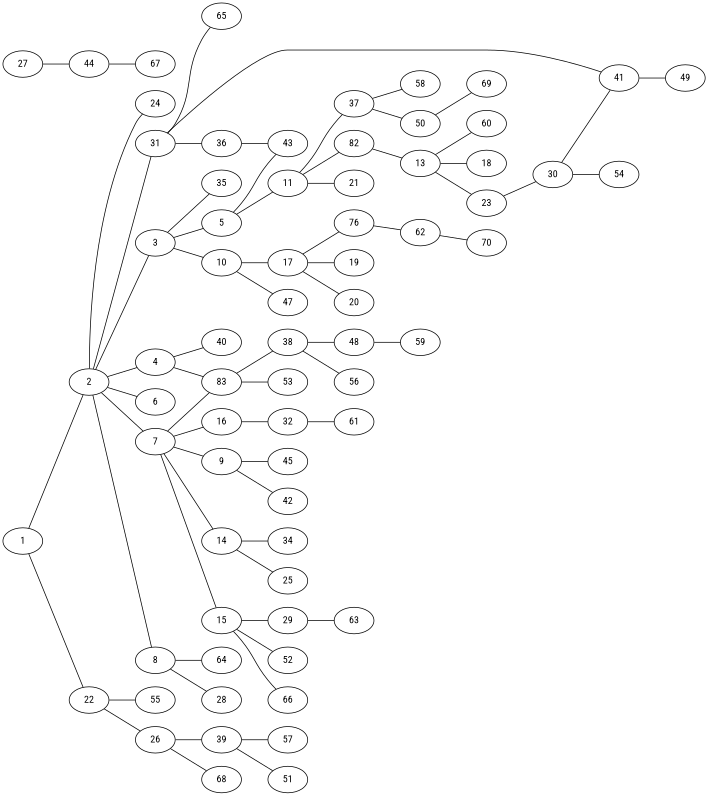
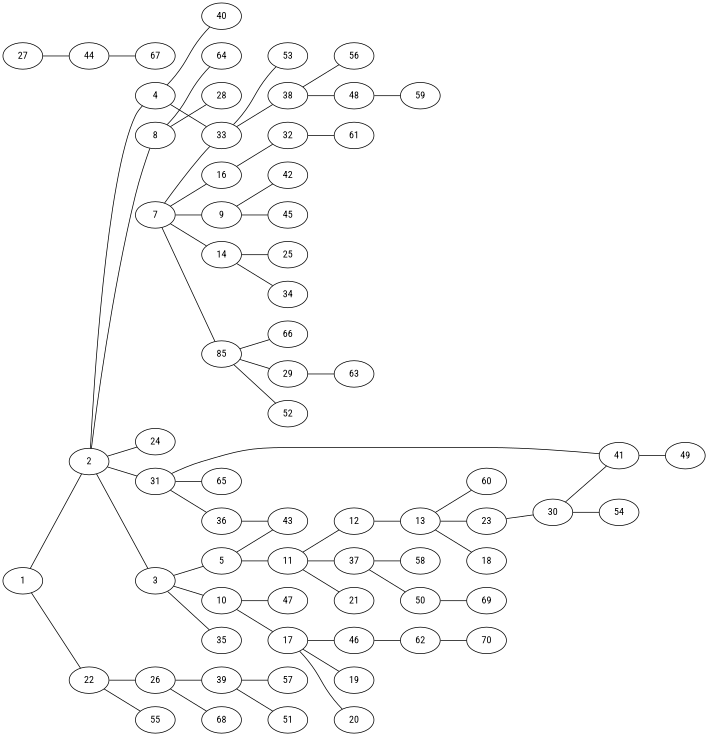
(354, 144) -> (354, 521)
(354, 223) -> (354, 640)
(222, 382) -> (222, 135)
(155, 402) -> none
(122, 412) -> none
(222, 621) -> (222, 354)
